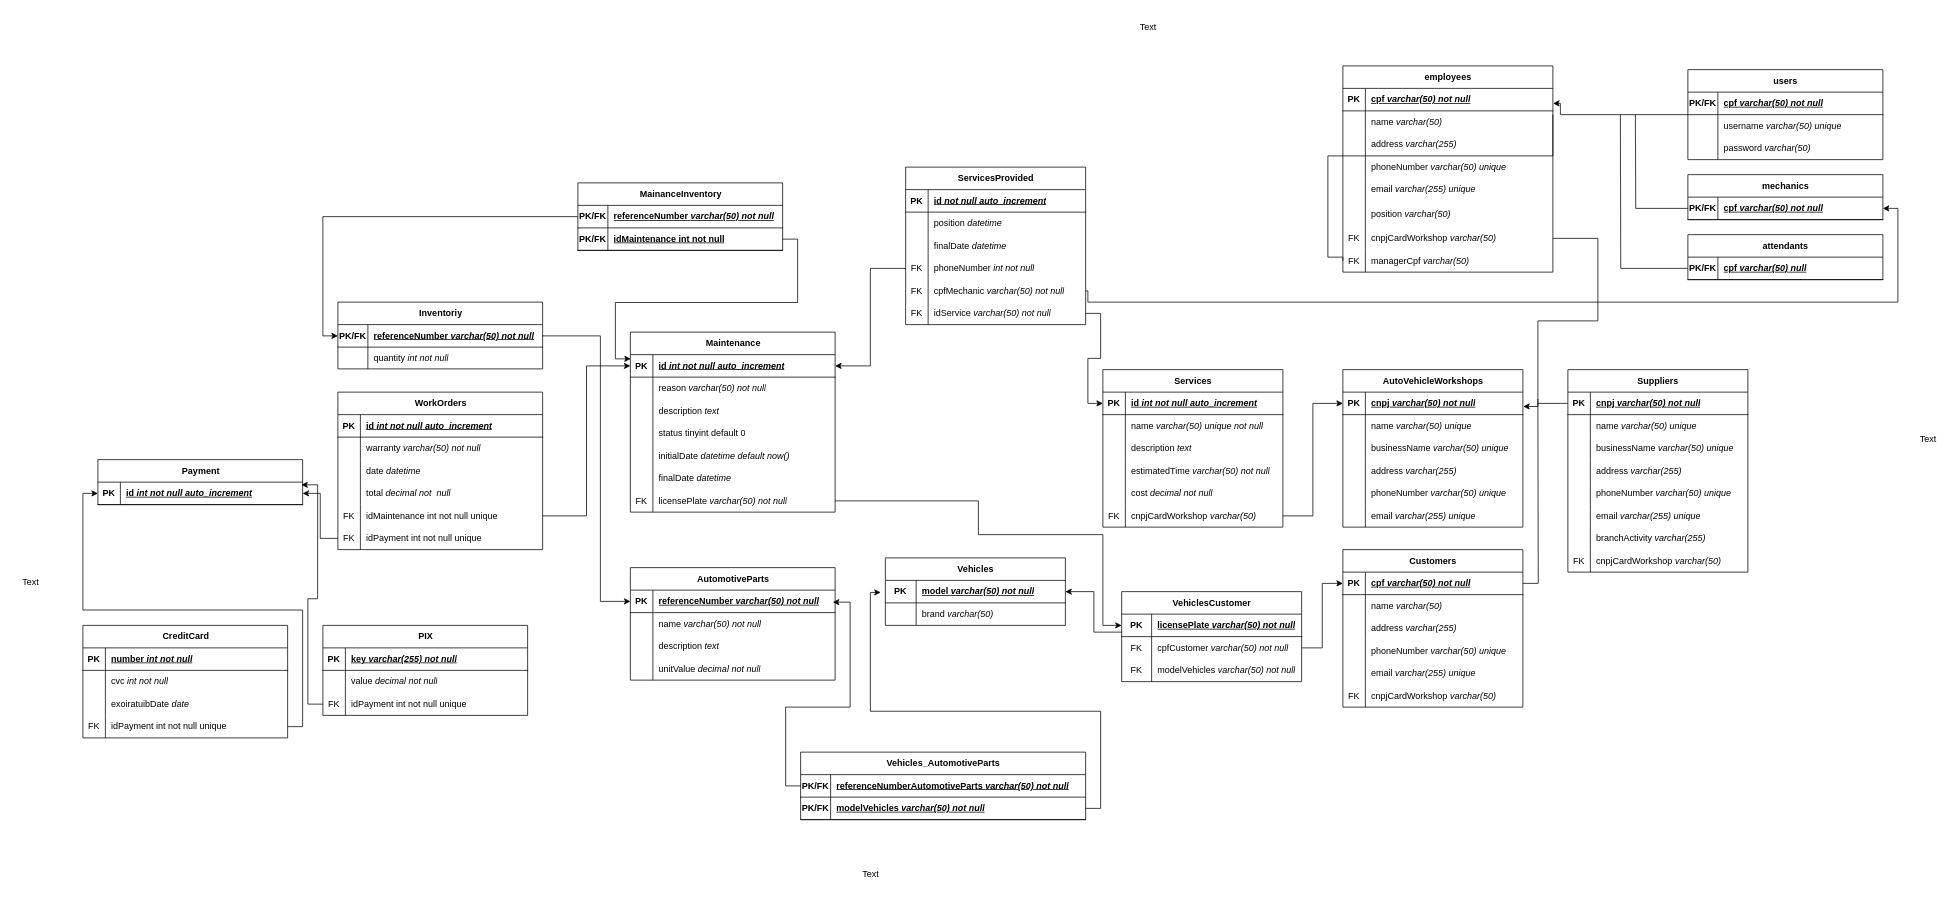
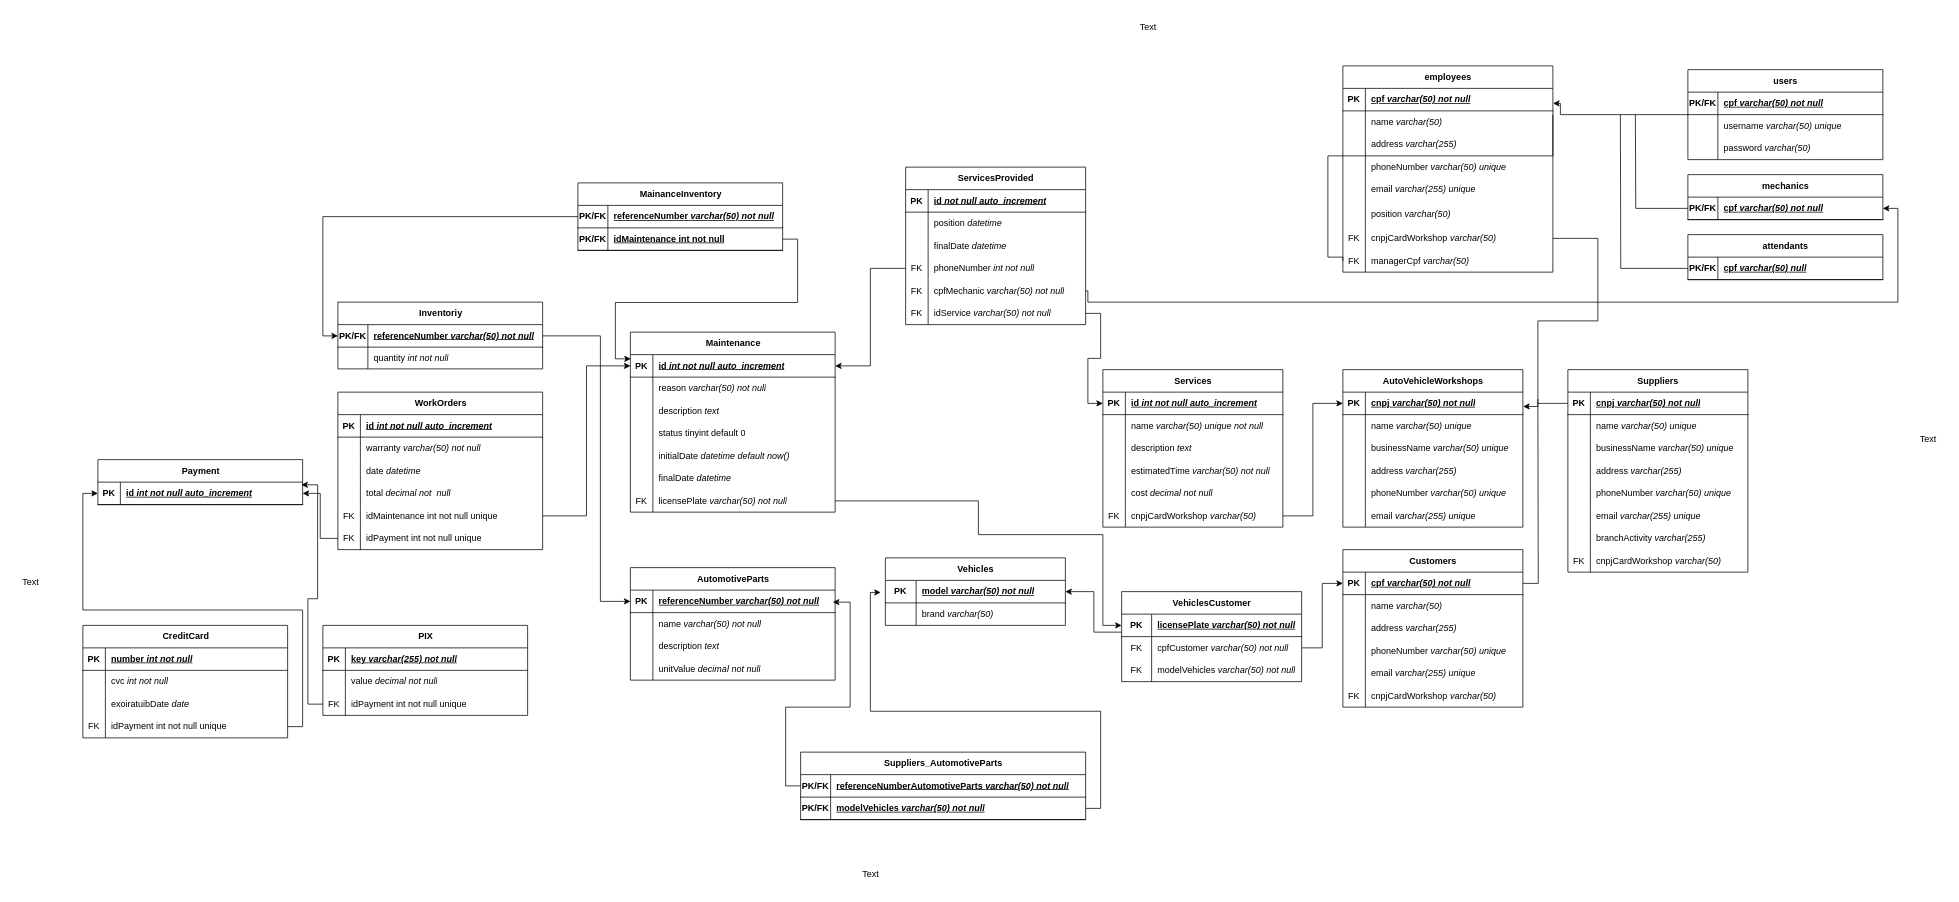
(944, 763) -> (944, 763)
